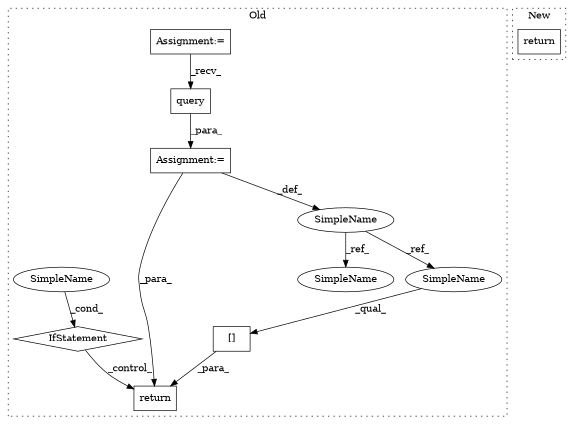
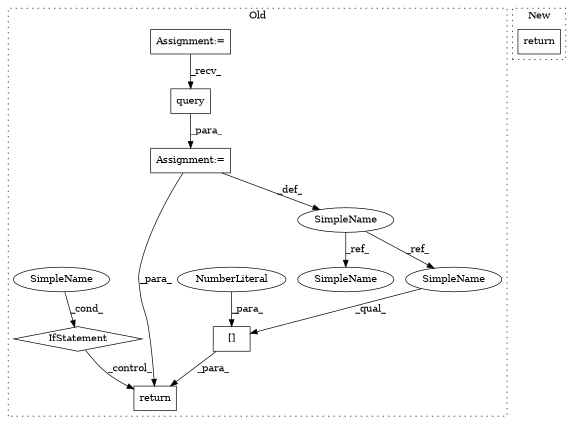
none -> (232, 279)
